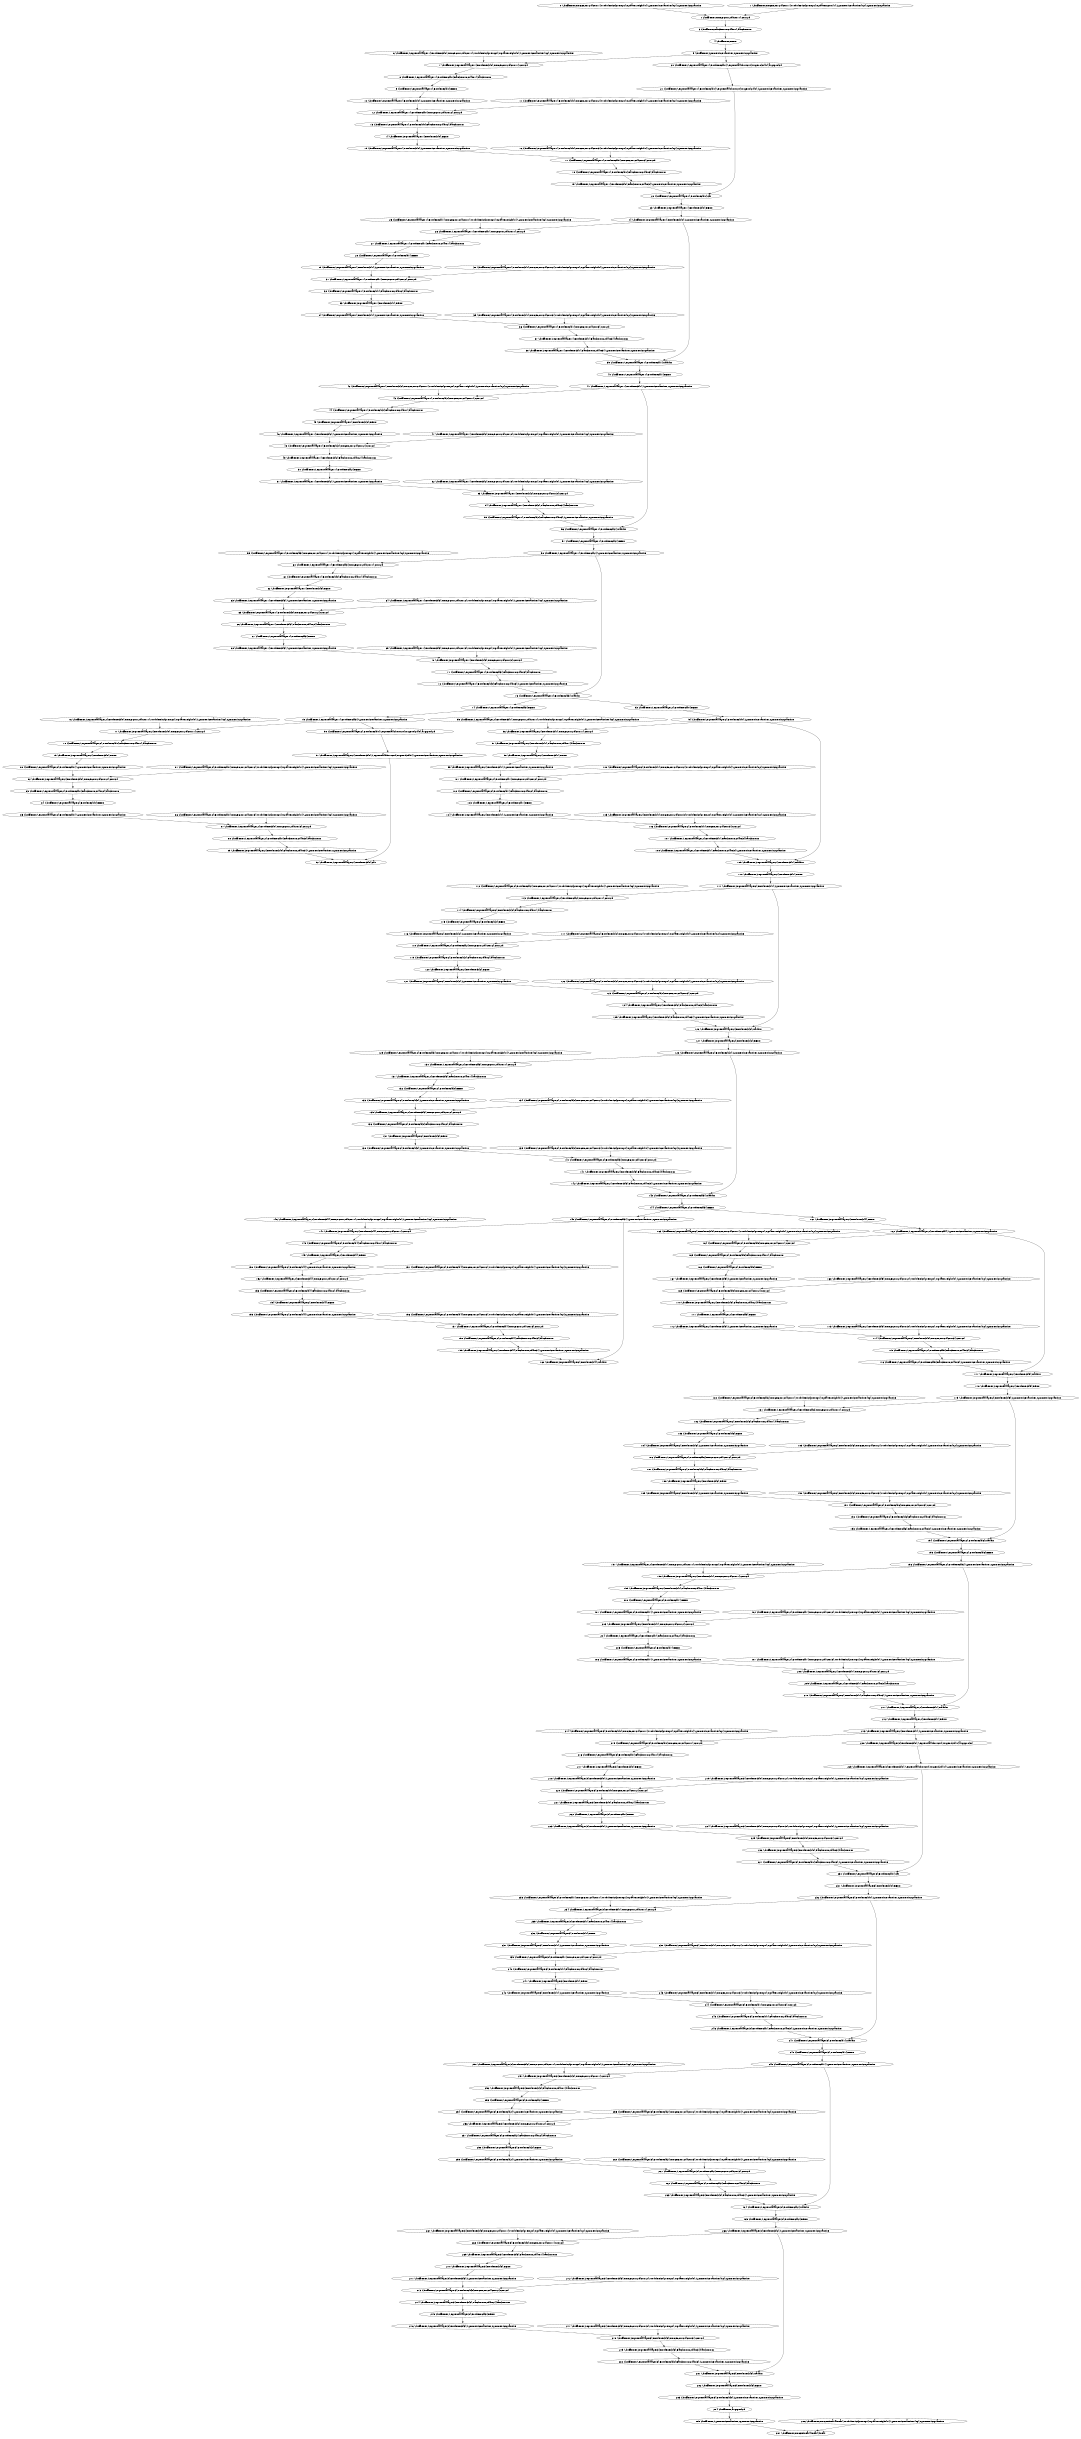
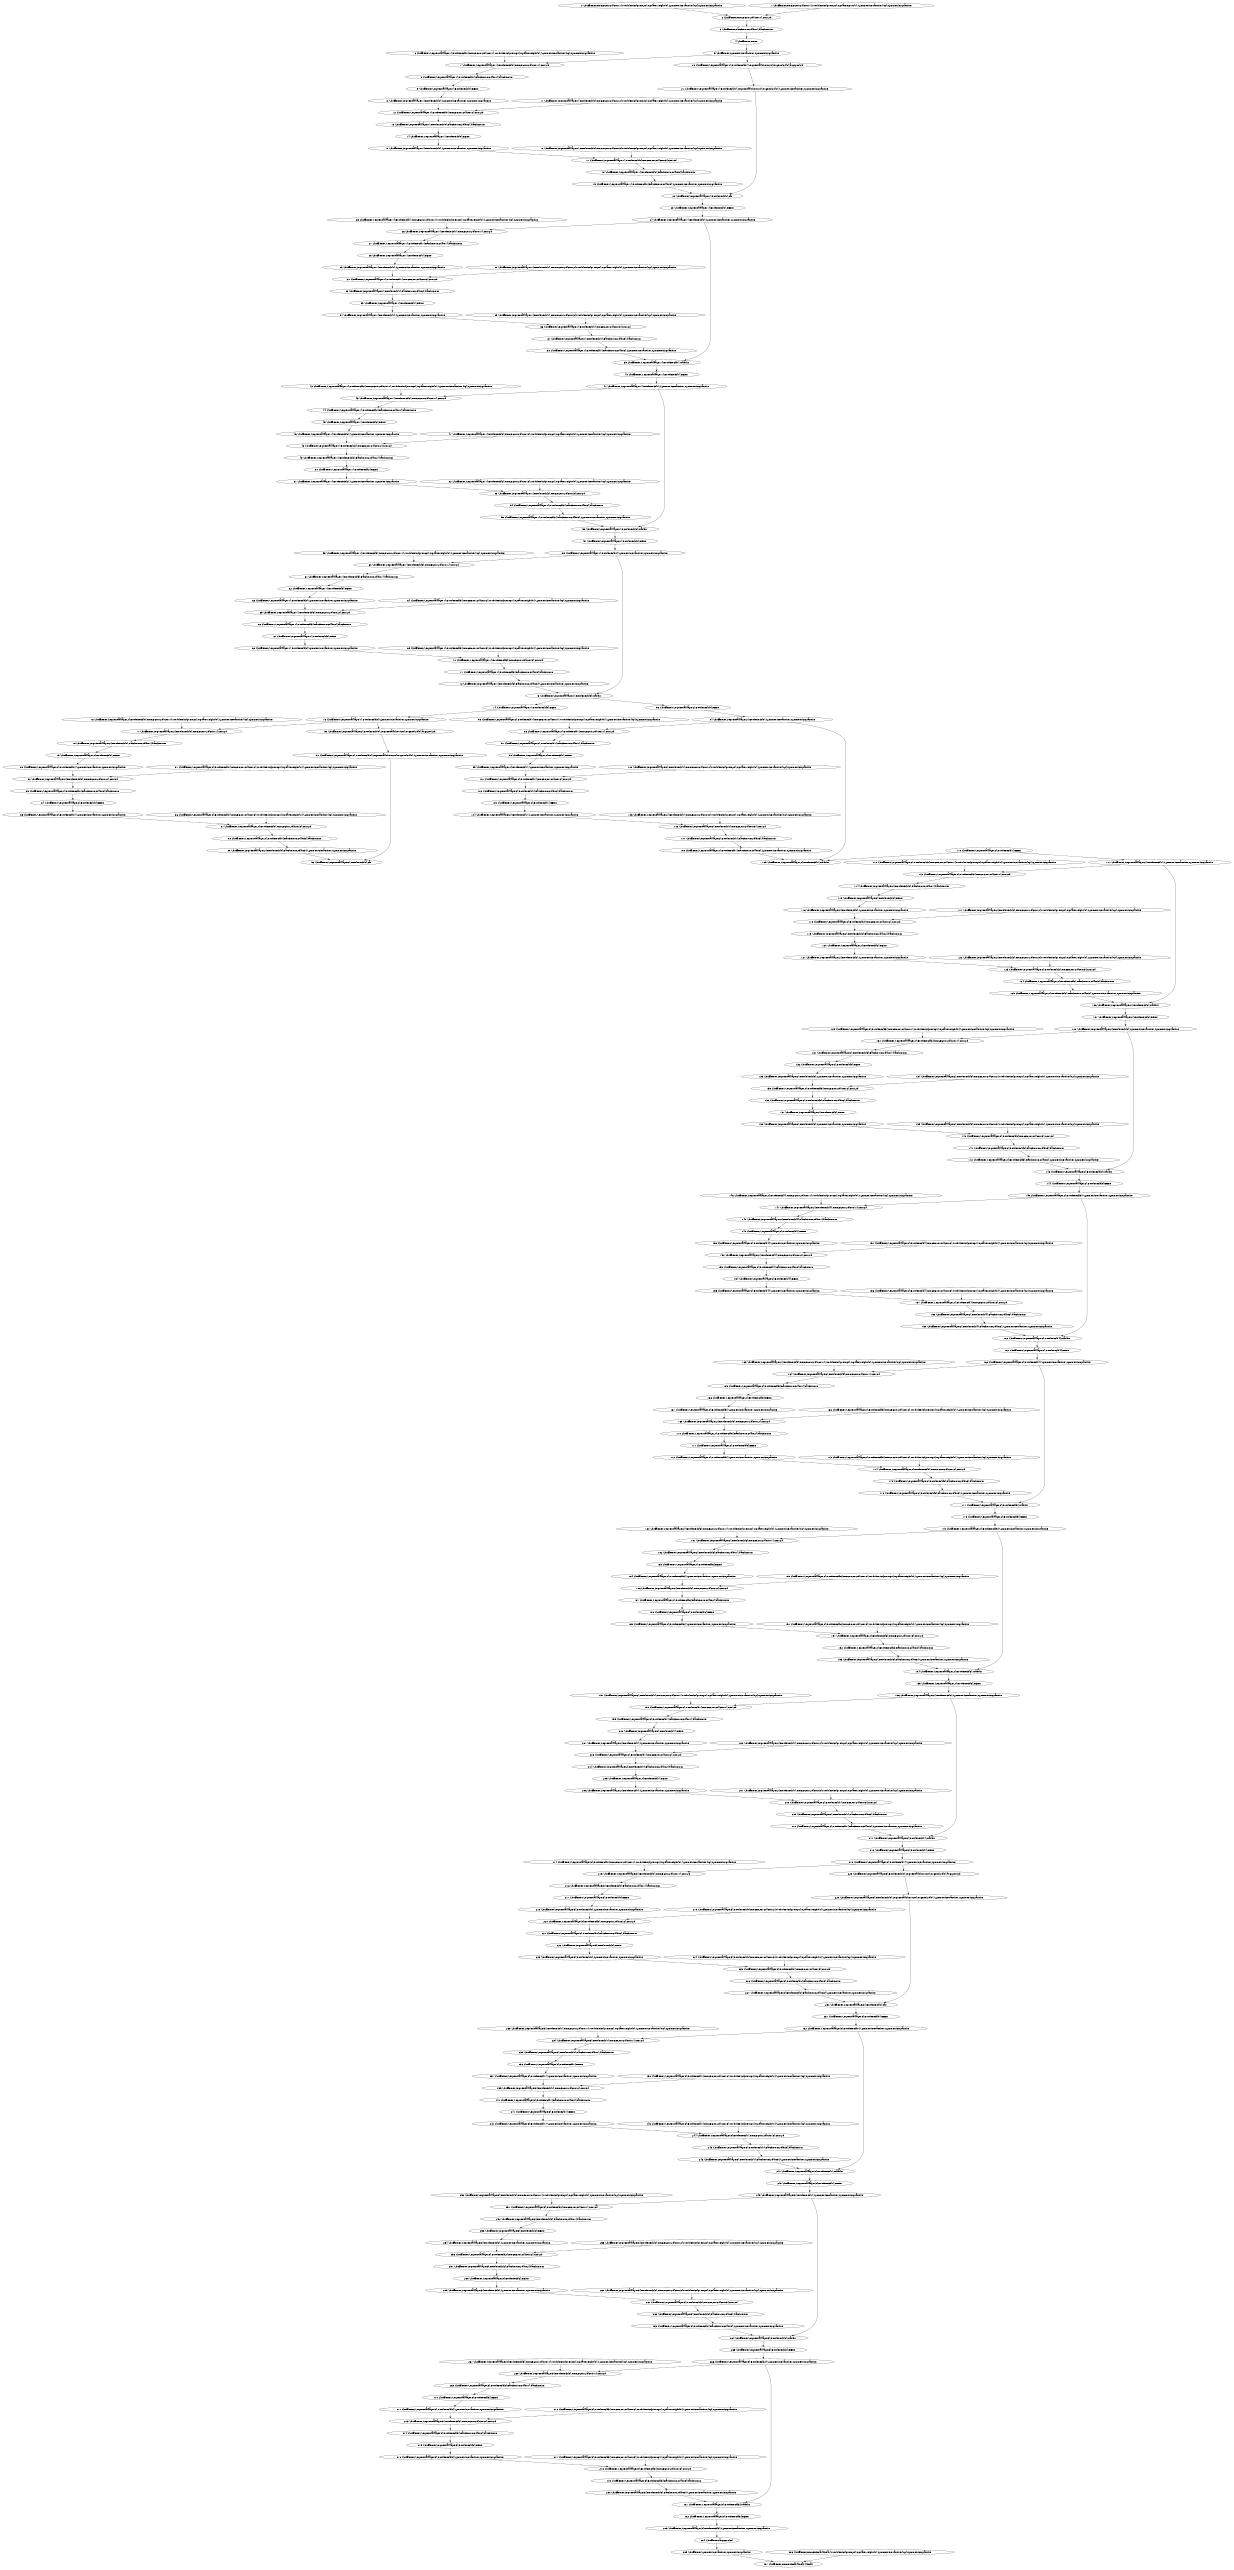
(771, 868) -> (893, 856)
(761, 1213) -> (1037, 1344)
